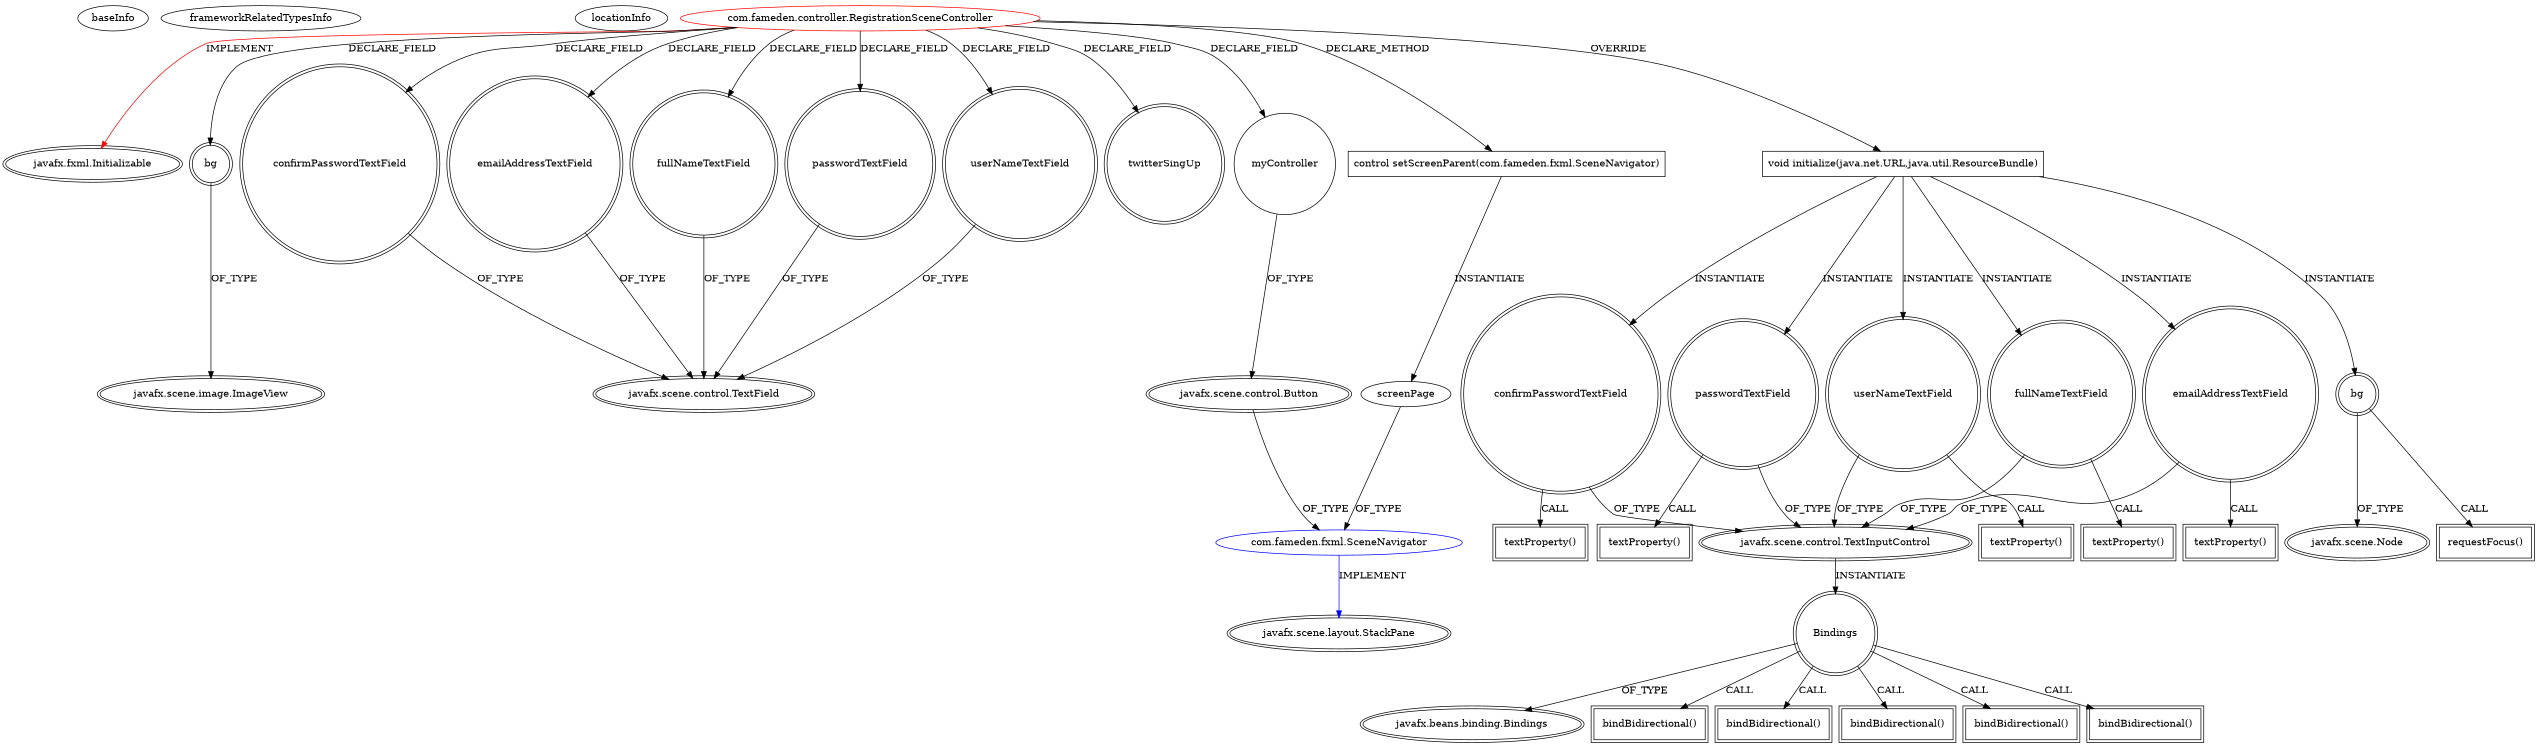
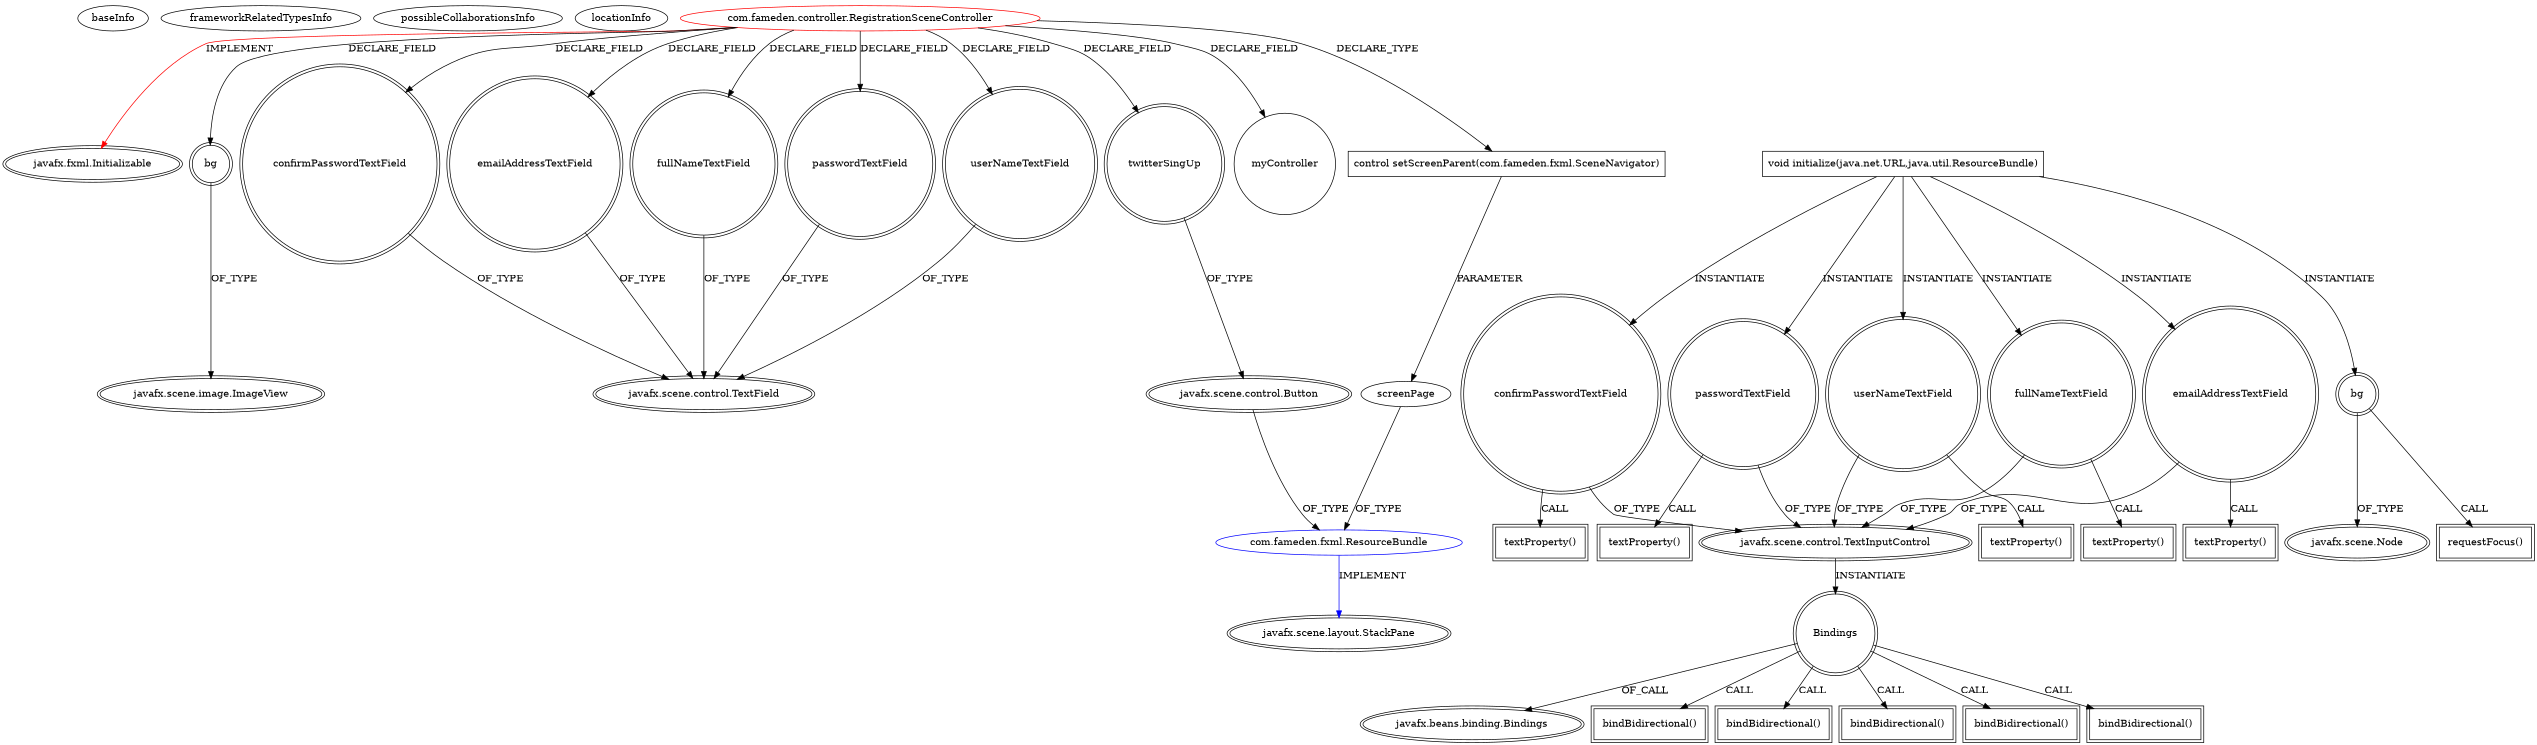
none -> (468, 18)
(1463, 40) -> none
(1378, 49) -> (1378, 49)
(1490, 279) -> (1490, 279)
(1265, 293) -> (1213, 295)
(1339, 543) -> (1339, 543)
(1645, 691) -> (1645, 691)
